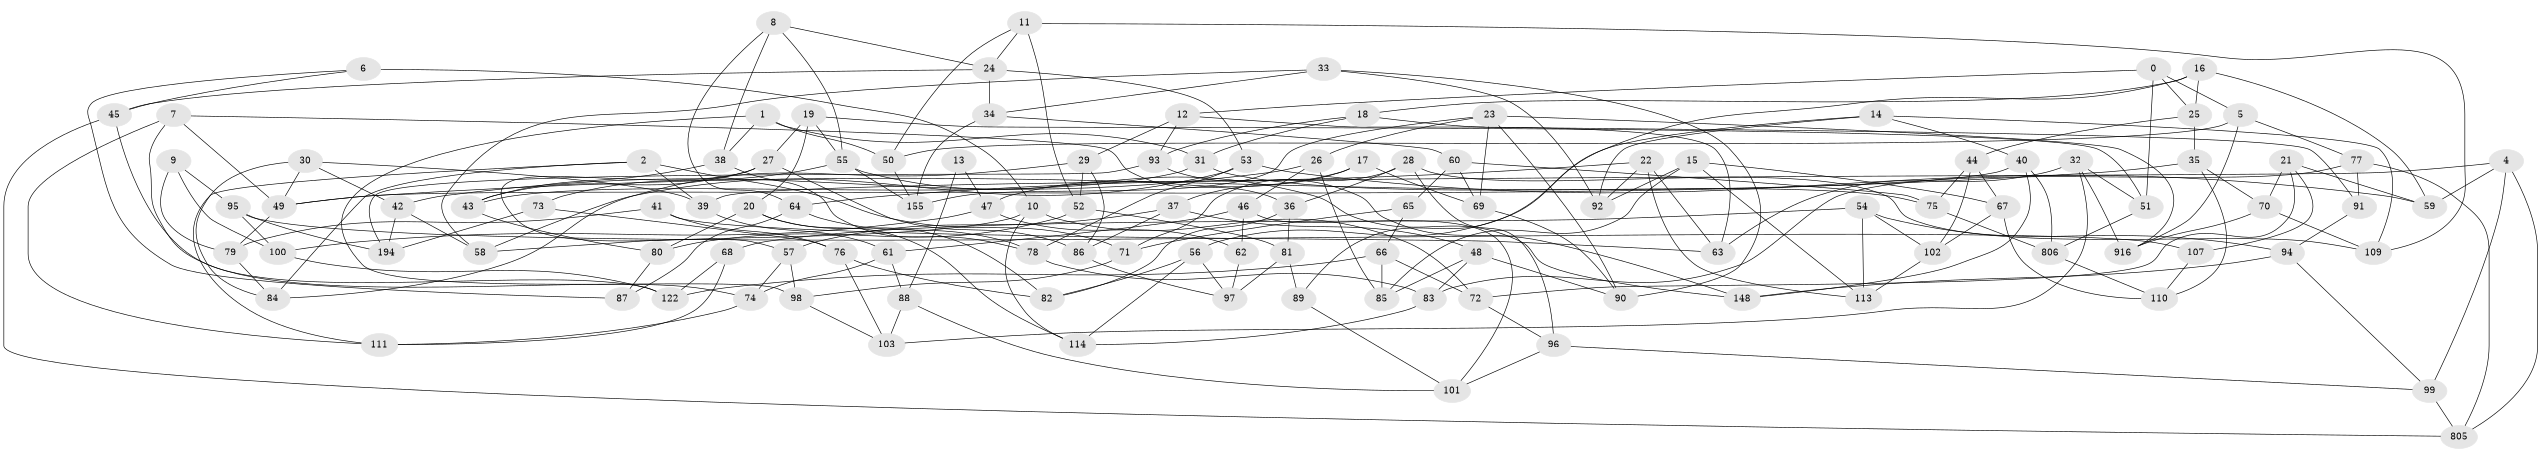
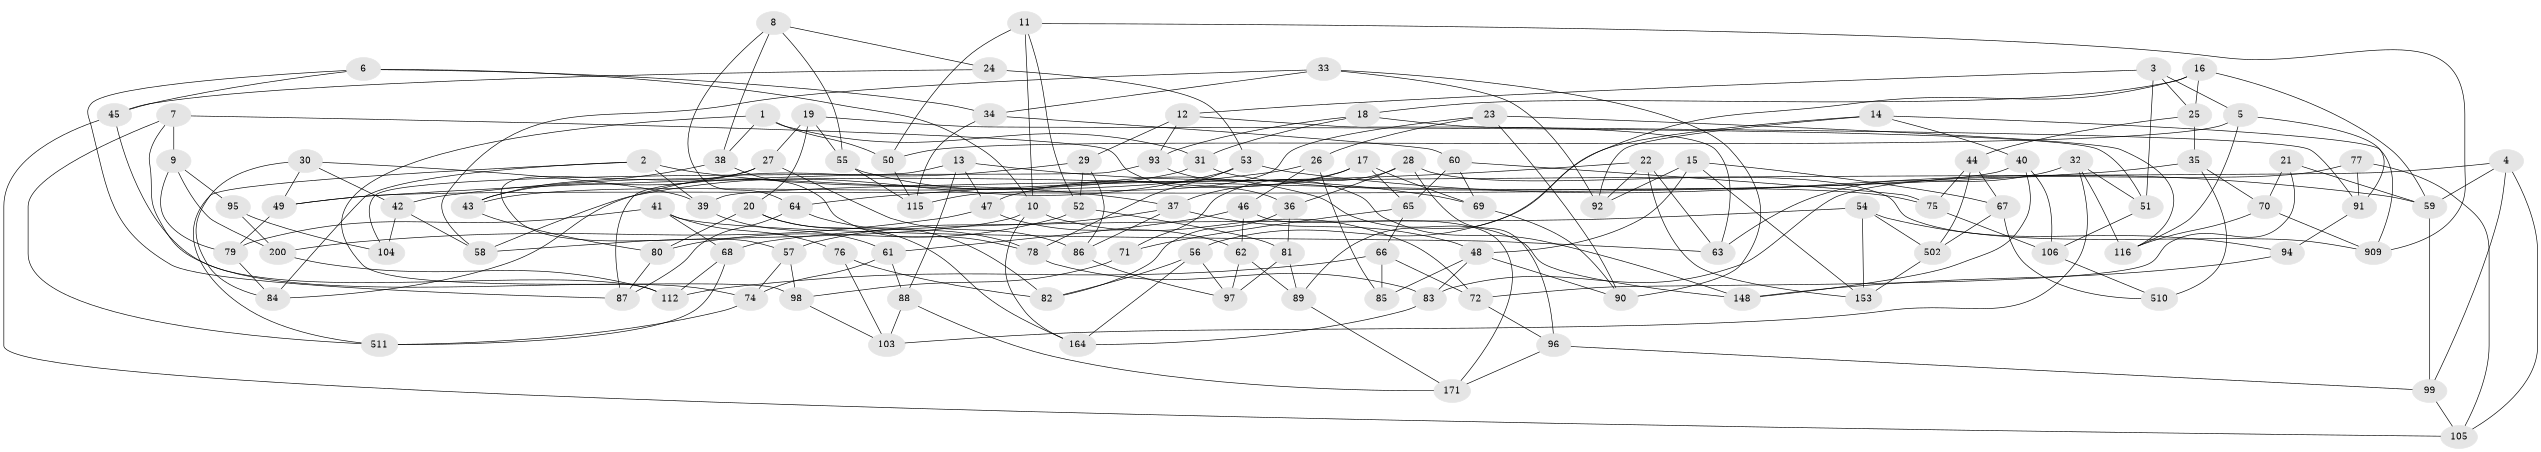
(1007, 46) -> (1029, 123)
(2154, 69) -> (2154, 69)
(990, 92) -> (708, 81)
(2310, 141) -> (2346, 133)
(1485, 159) -> (1220, 180)
(226, 161) -> (174, 138)
none -> (740, 179)
none -> (1386, 184)
(539, 207) -> none
(916, 207) -> (916, 207)
(862, 210) -> (909, 186)
none -> (693, 230)
(1537, 232) -> (1601, 236)
(278, 253) -> (278, 253)
(387, 253) -> (387, 253)
(1933, 253) -> (1933, 253)
(2050, 253) -> (2050, 253)
(2123, 253) -> (2123, 253)
(2196, 253) -> none
(2373, 253) -> (2373, 253)
none -> (1273, 278)
(670, 299) -> (670, 299)
(1864, 299) -> (1864, 299)
(2159, 299) -> (2159, 299)
(2358, 322) -> (2430, 299)
(379, 345) -> (379, 345)
(1078, 345) -> (1078, 345)
(1452, 391) -> (1452, 391)
(2459, 437) -> (2459, 437)
